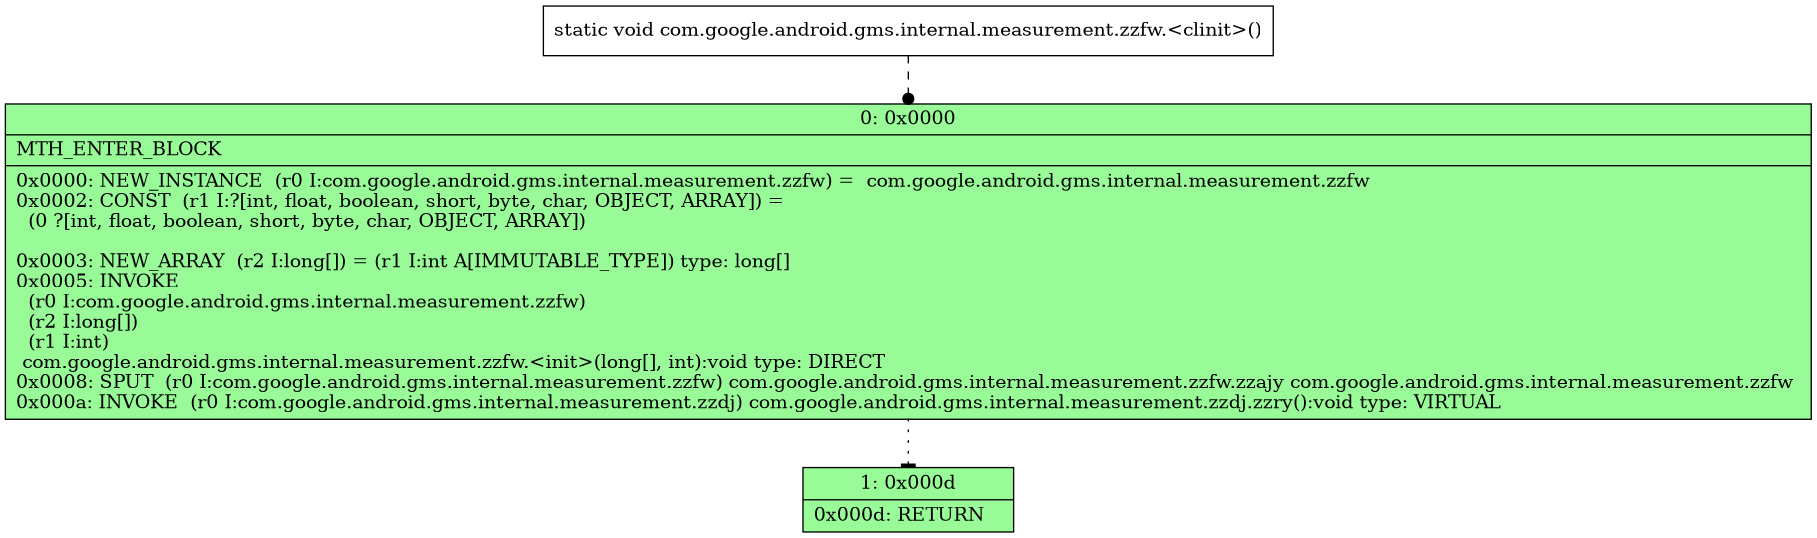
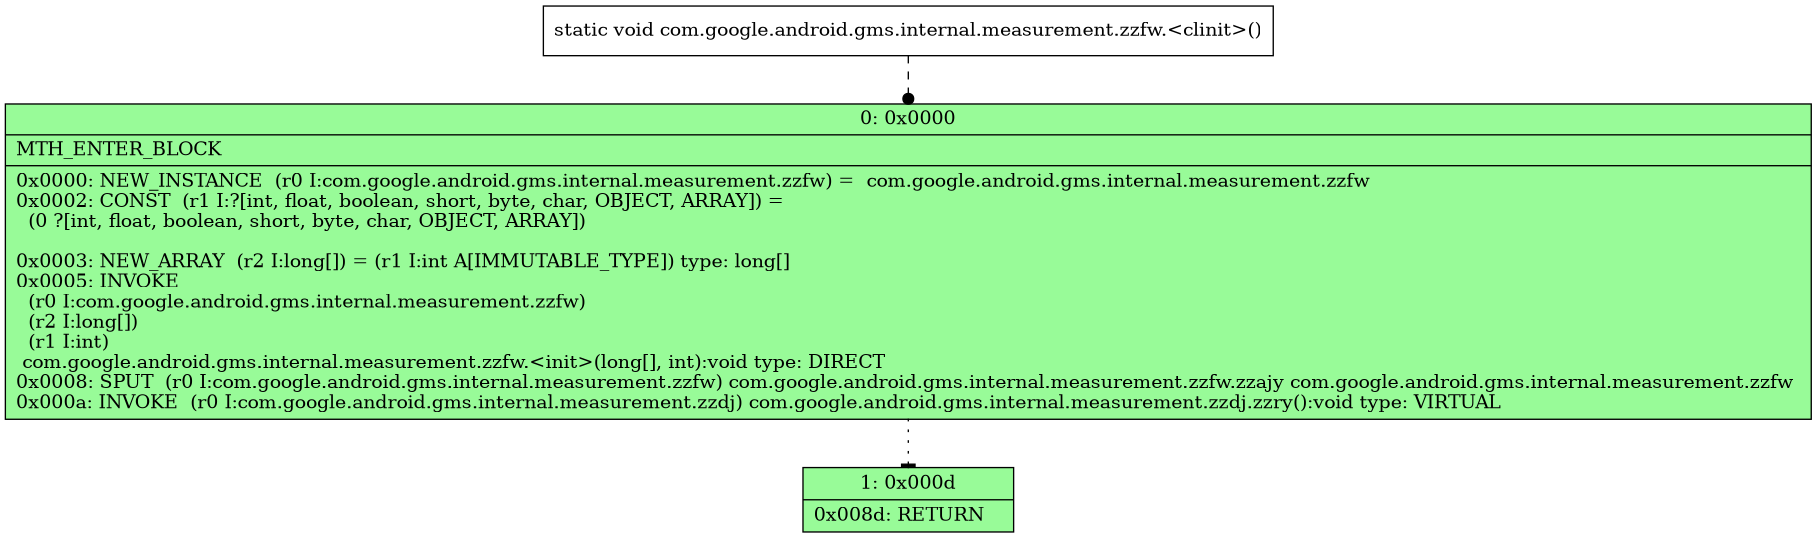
(908, 515) -> (908, 515)
